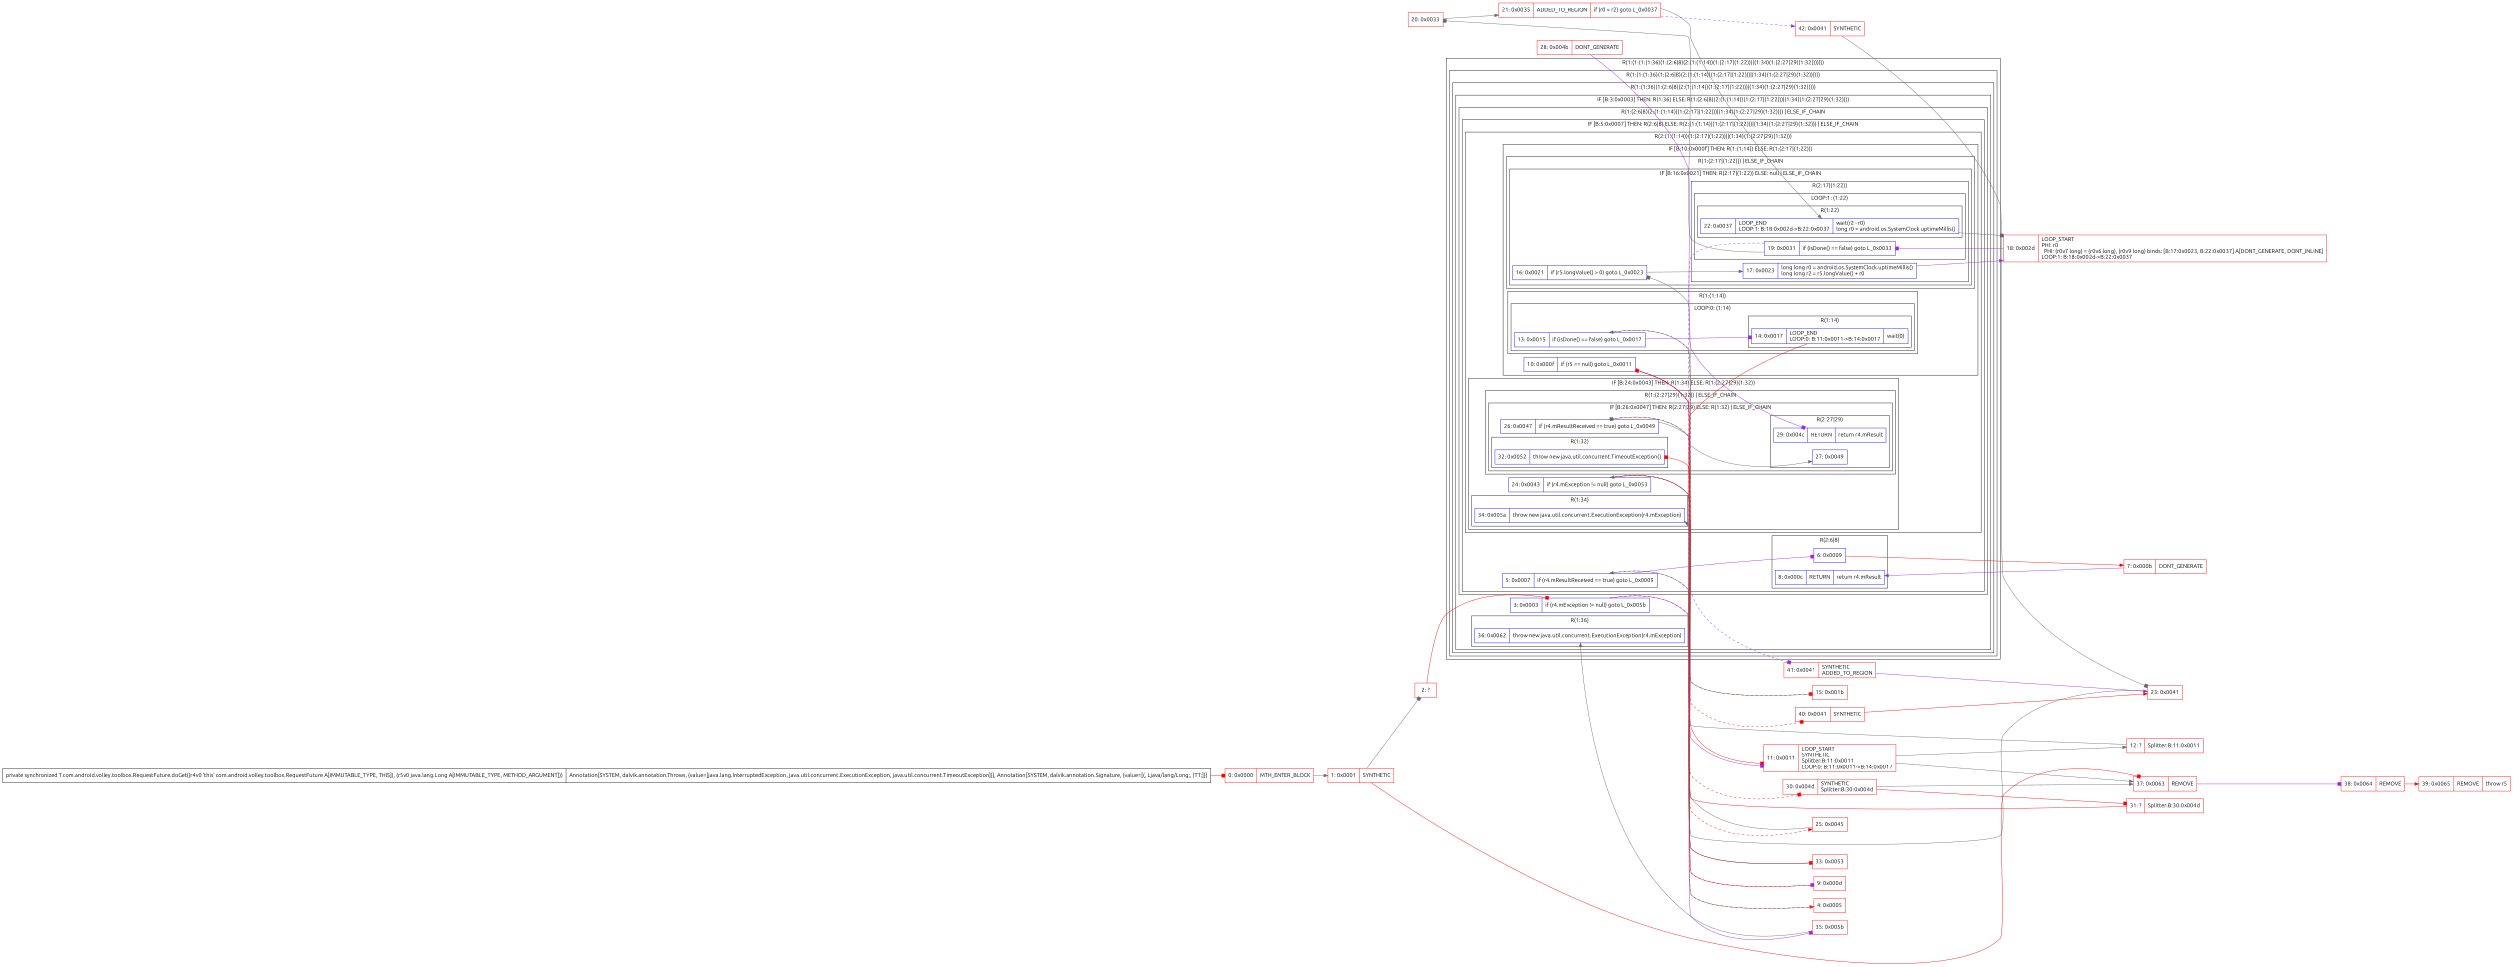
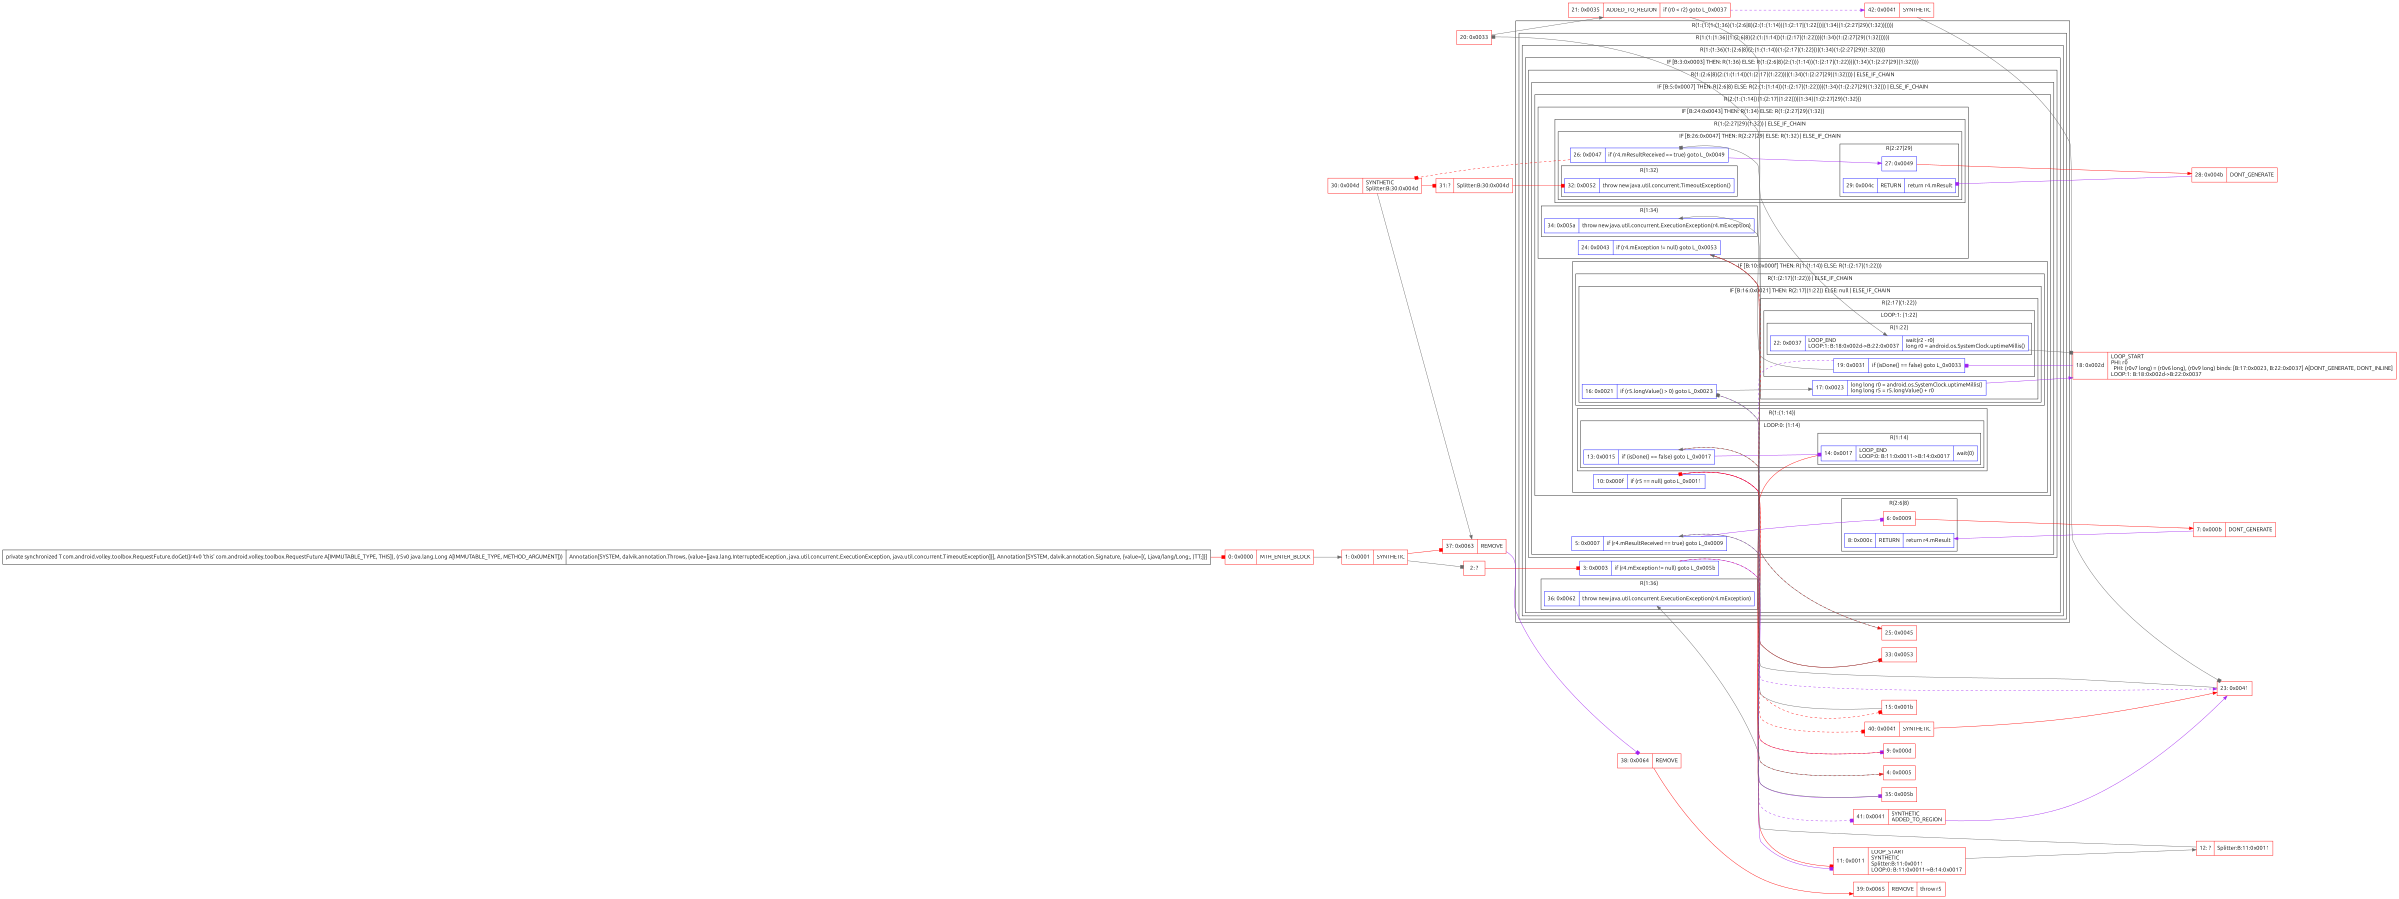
none -> (2046, 169)
(1823, 273) -> (1893, 391)
(1726, 462) -> (1803, 160)
(1830, 556) -> (1899, 519)
none -> (1832, 688)
(2013, 772) -> none
